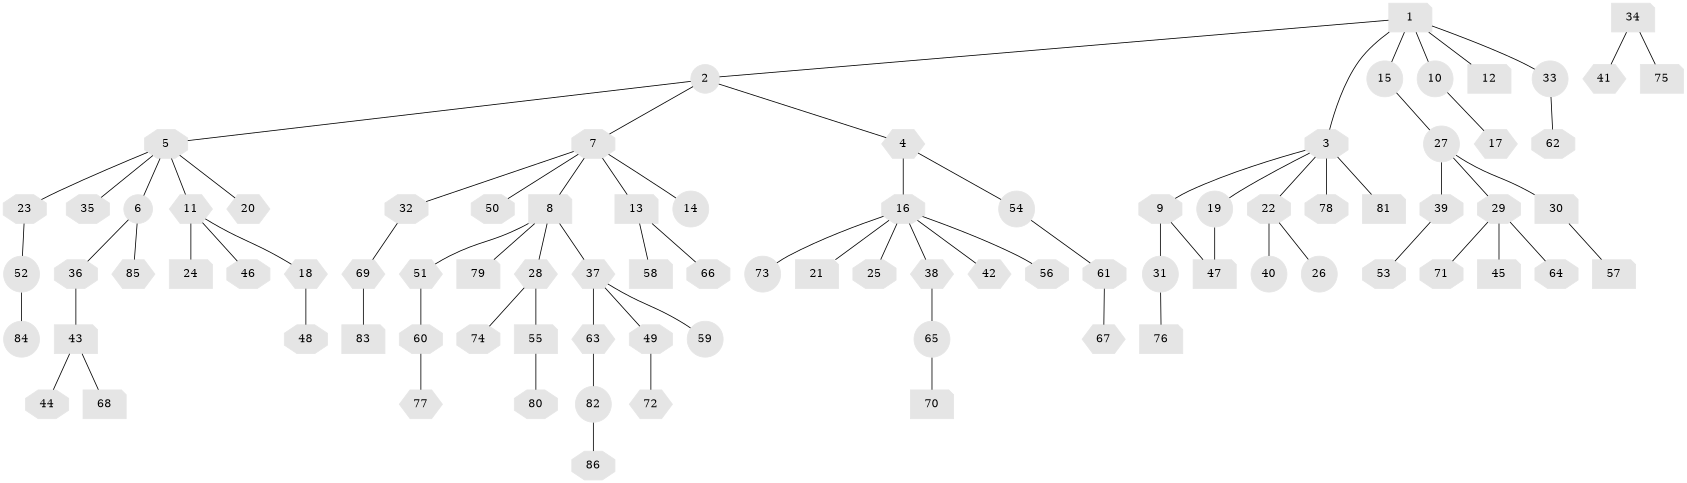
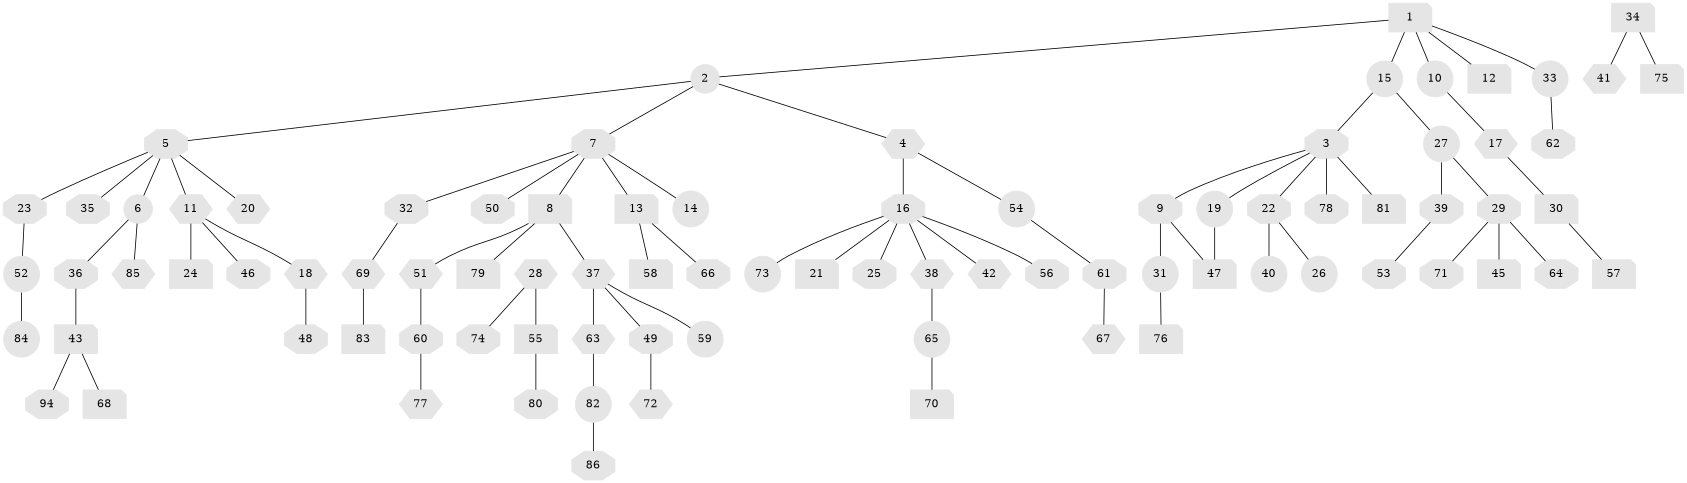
(1350, 75) -> (1355, 112)
(1495, 176) -> (1526, 176)
(543, 242) -> none
(47, 404) -> (47, 404)
